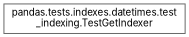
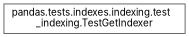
(95, 19) -> (95, 19)
